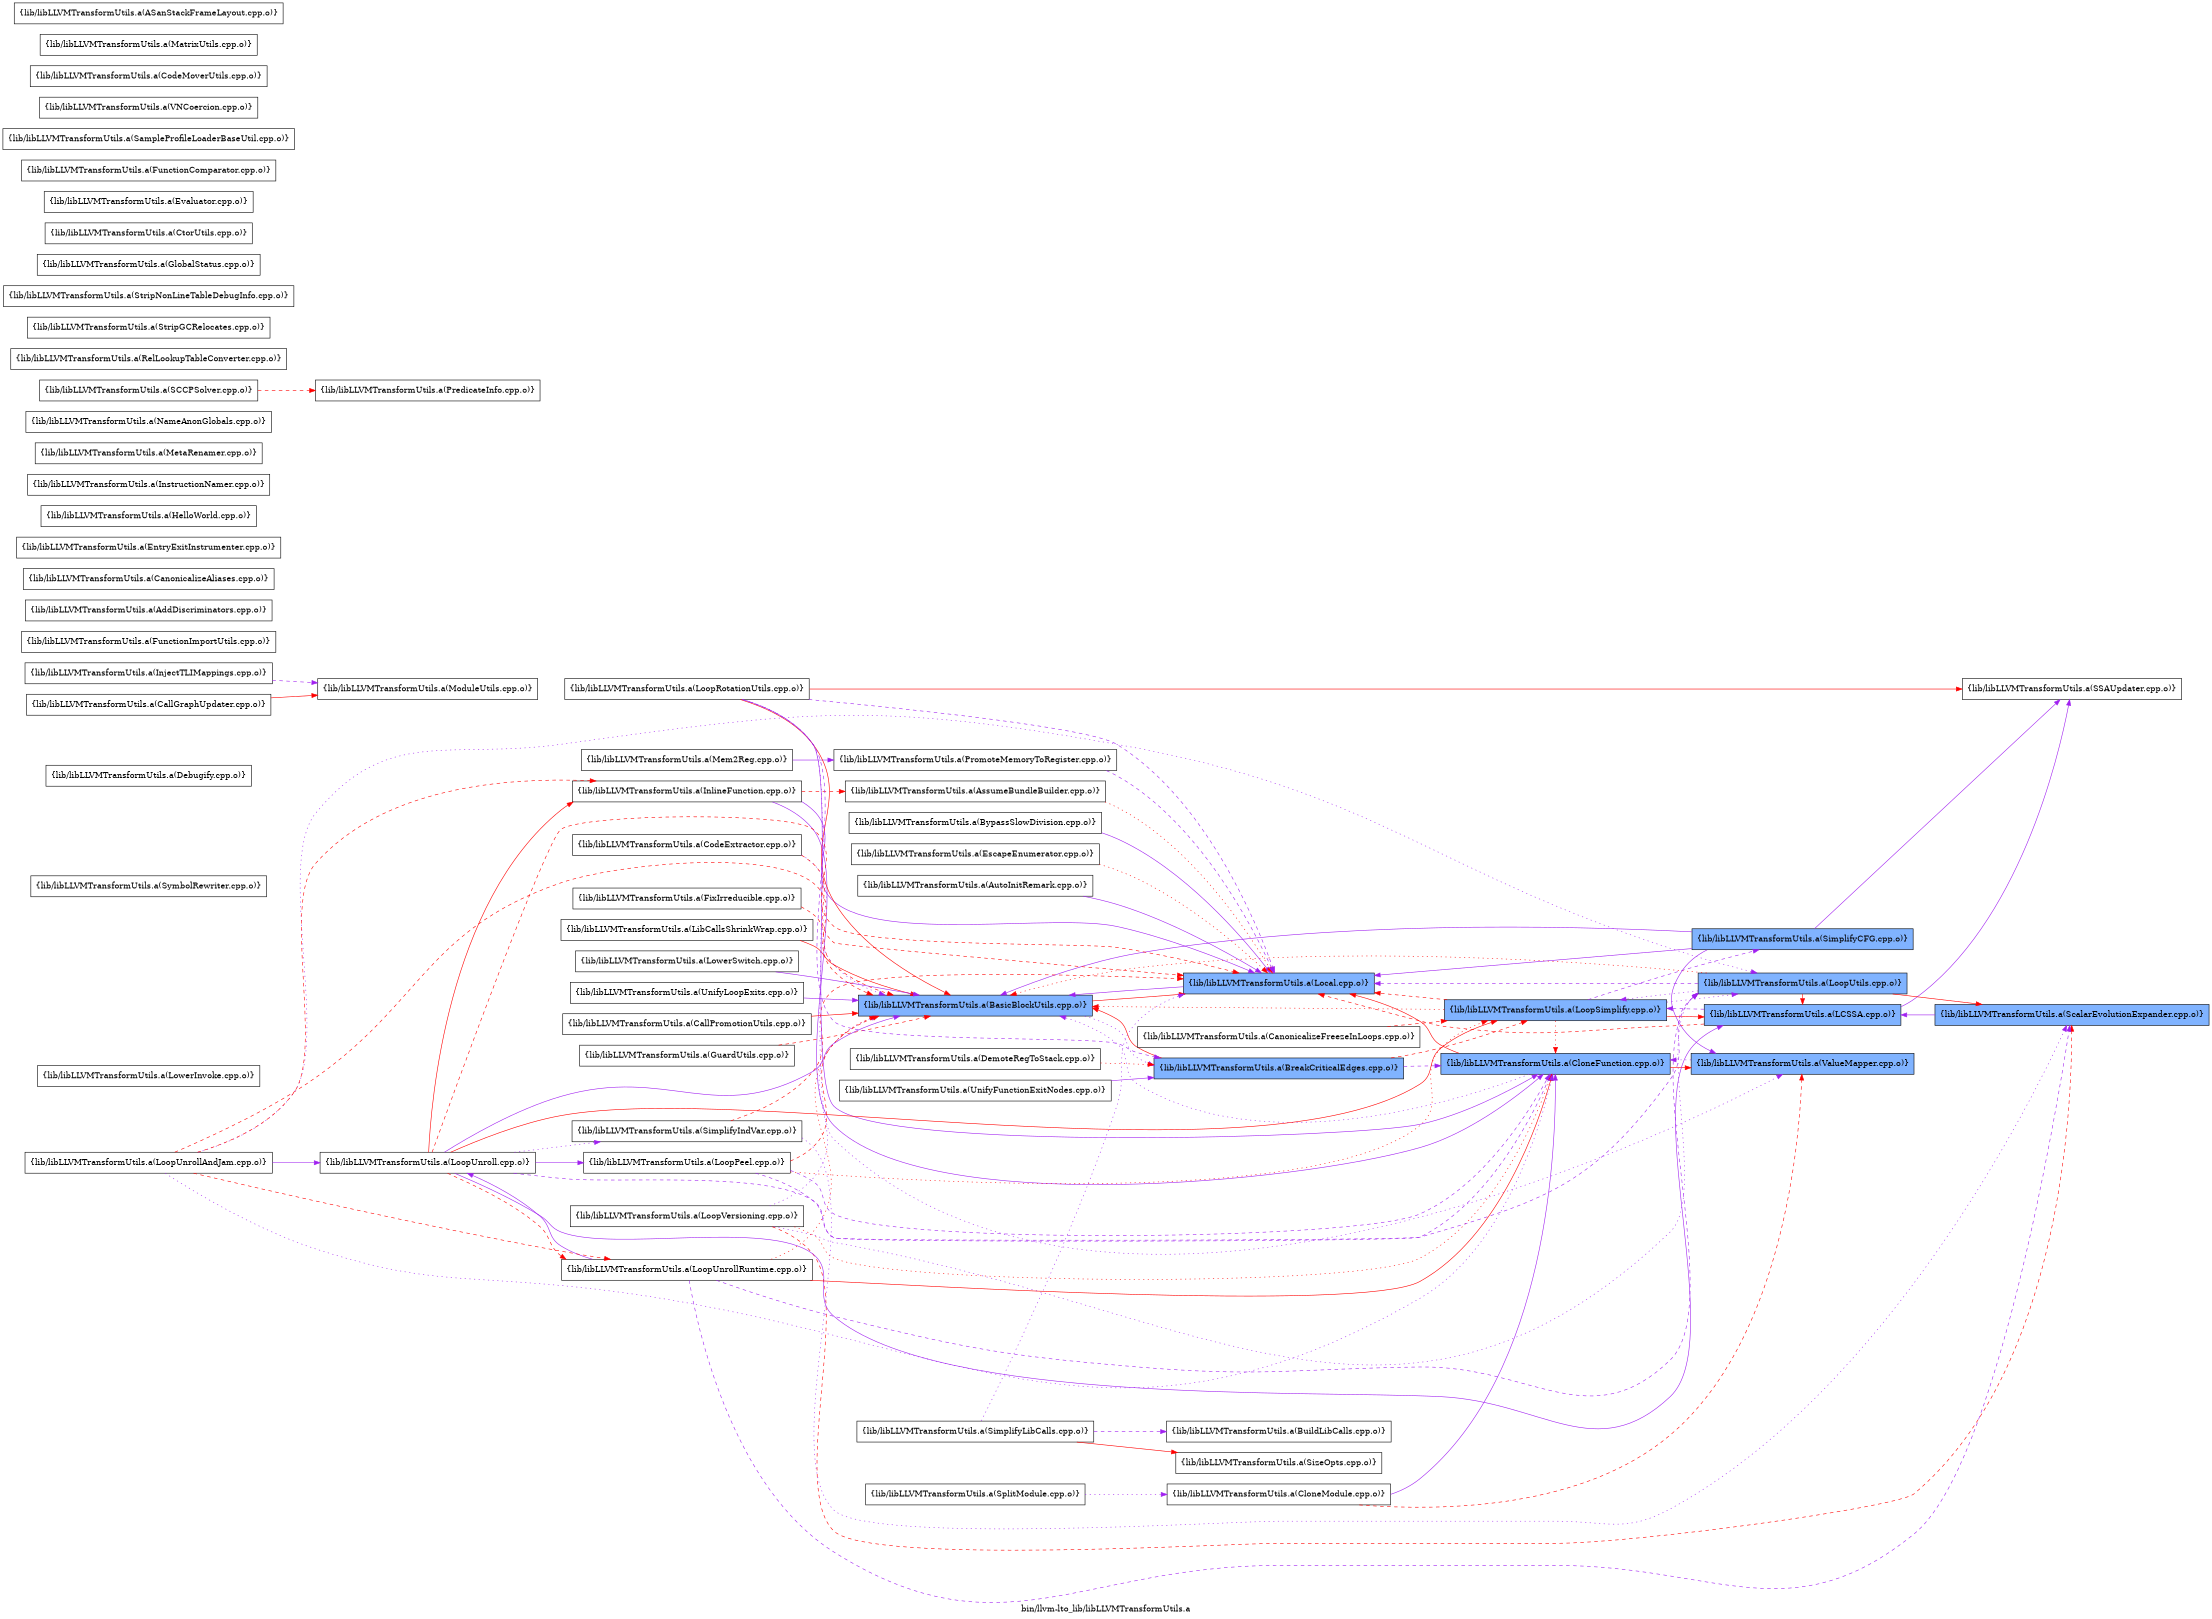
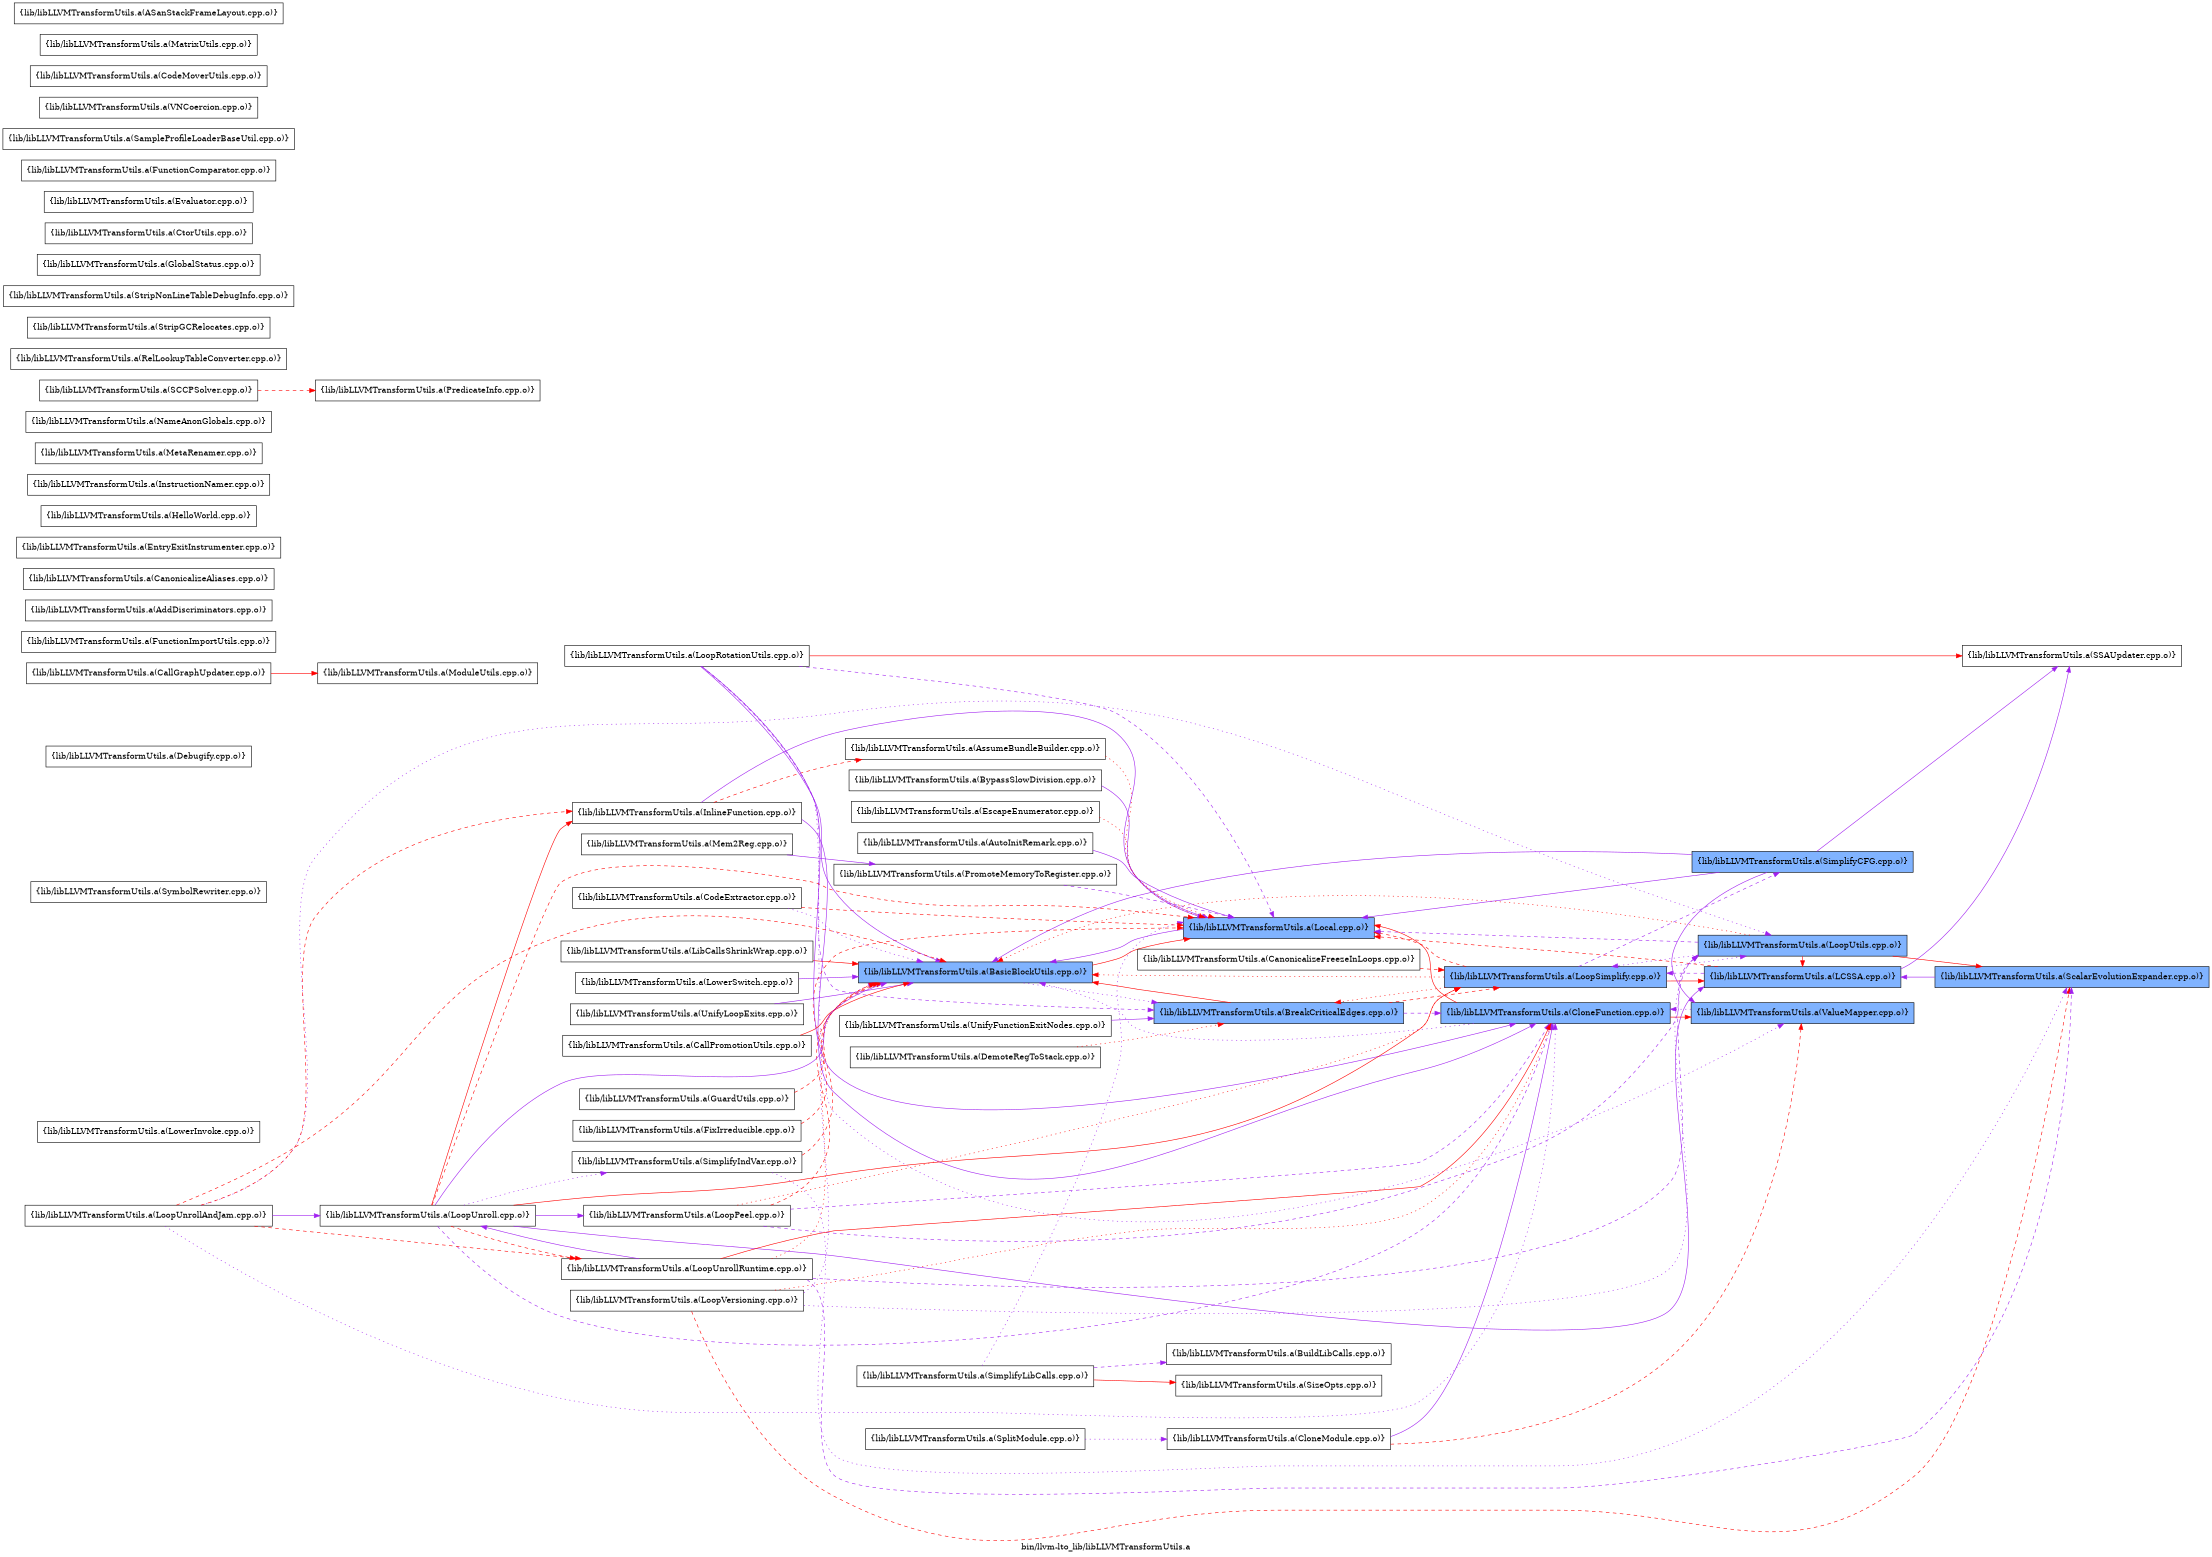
(149, 673) -> none
(829, 802) -> (838, 895)
(1556, 1037) -> (1393, 994)
